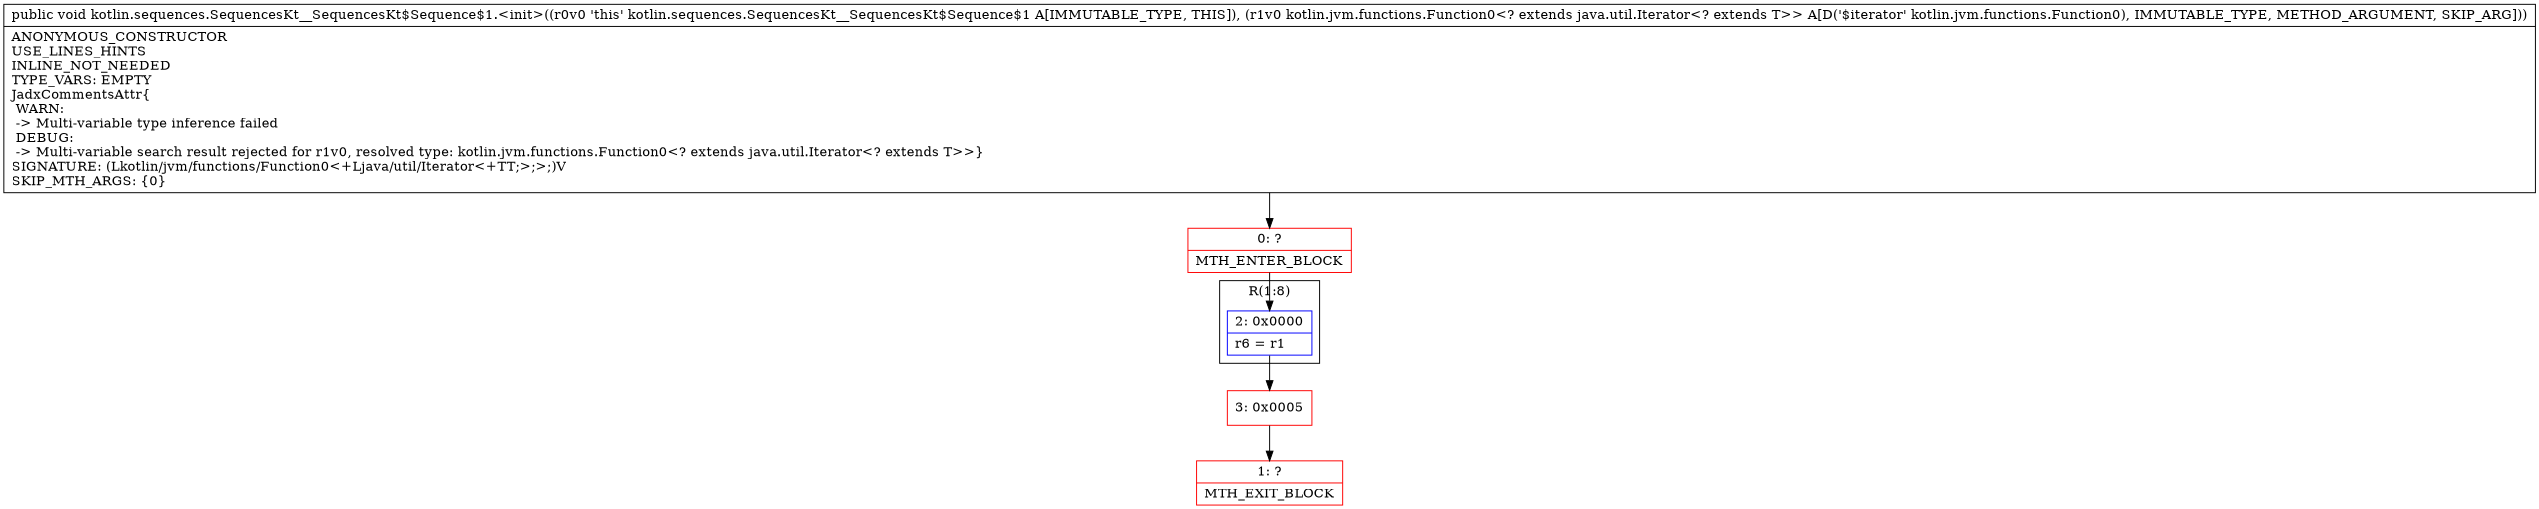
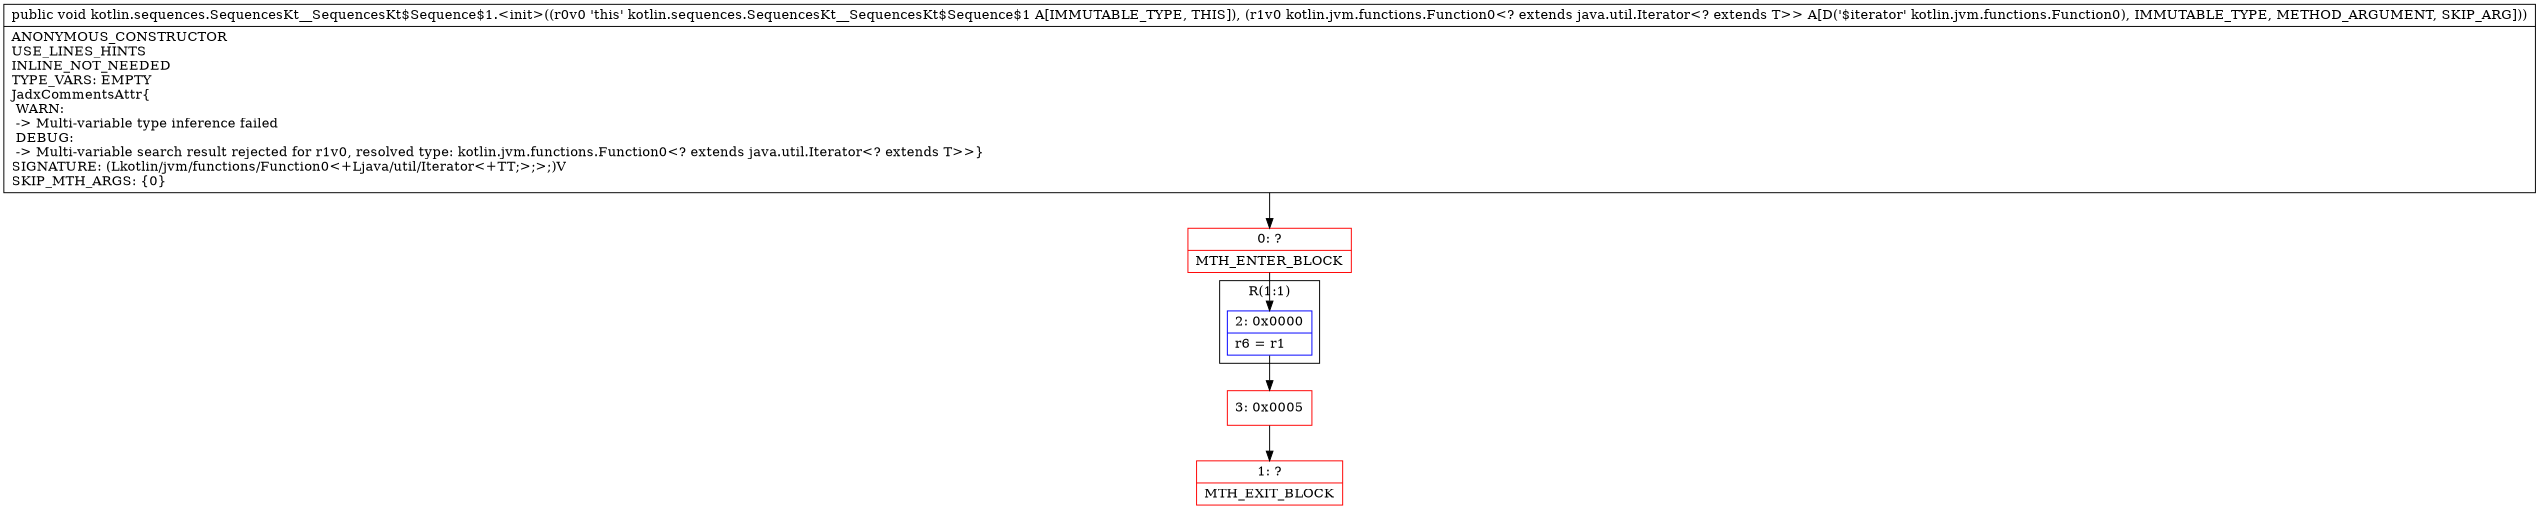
(1270, 292) -> (1270, 292)
